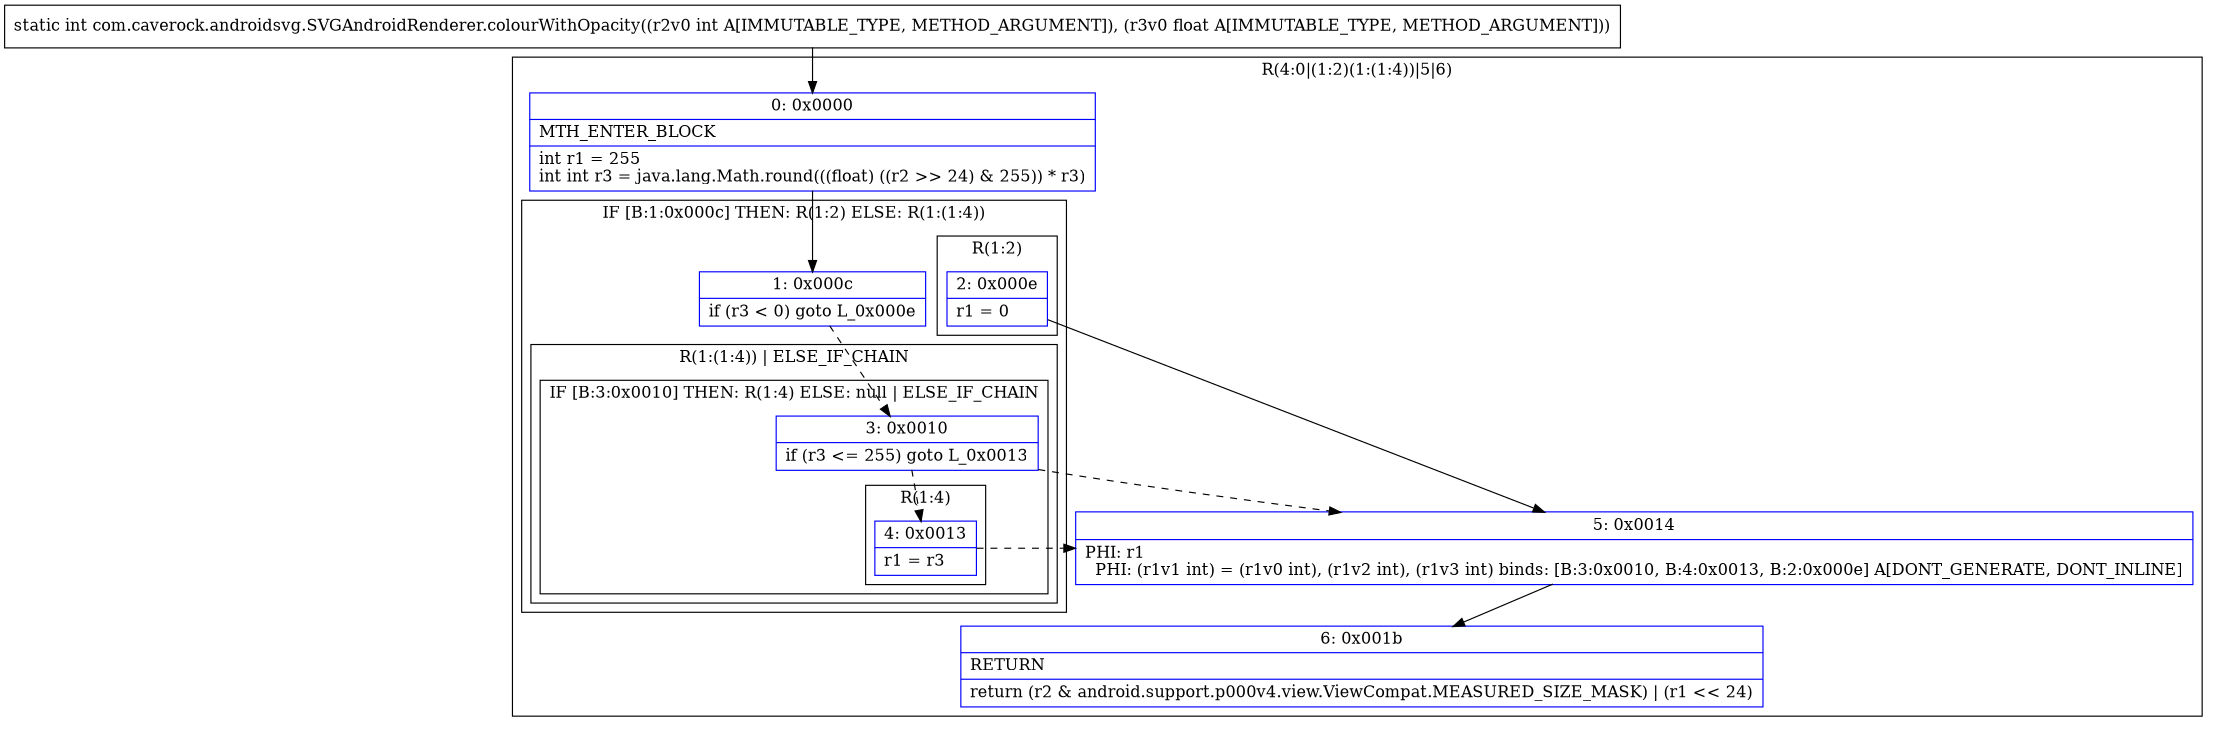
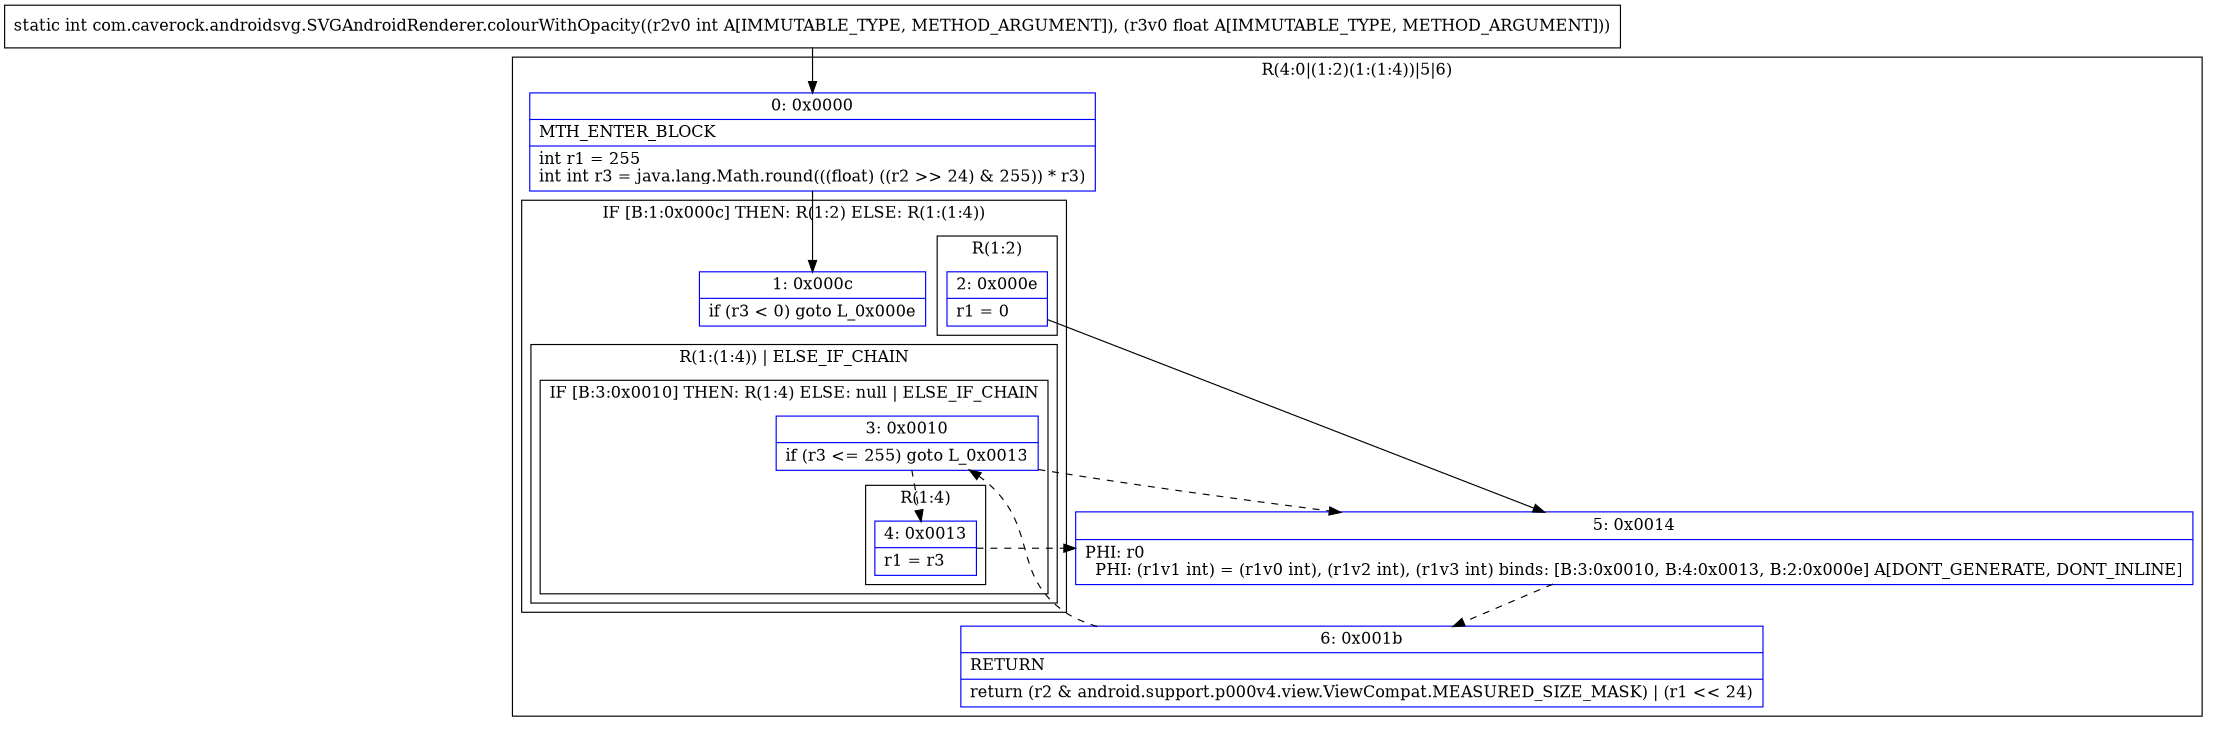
(857, 366) -> (1028, 561)
(1118, 553) -> (1118, 553)
(1508, 603) -> (1508, 603)
